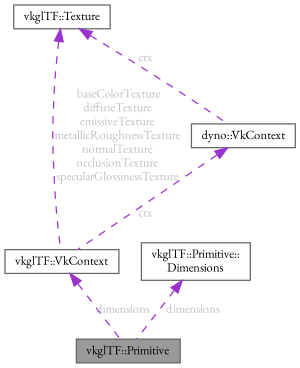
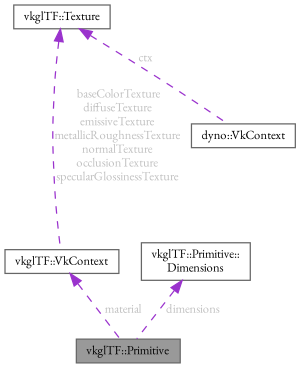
(147, 202) -> none
(122, 310) -> (122, 310)
